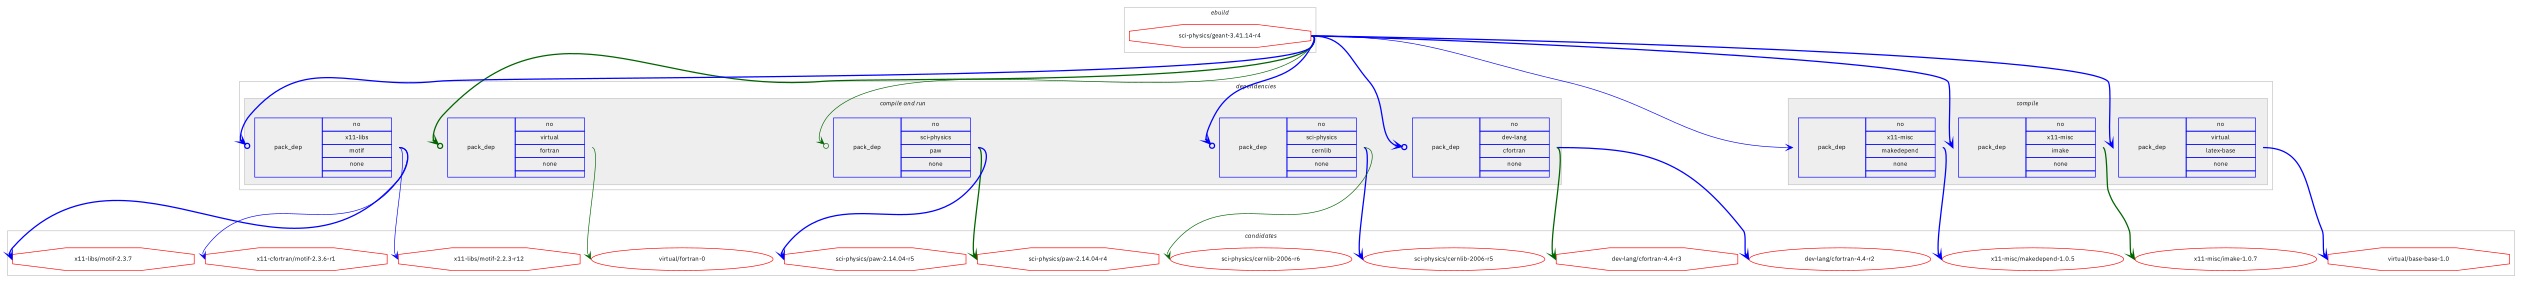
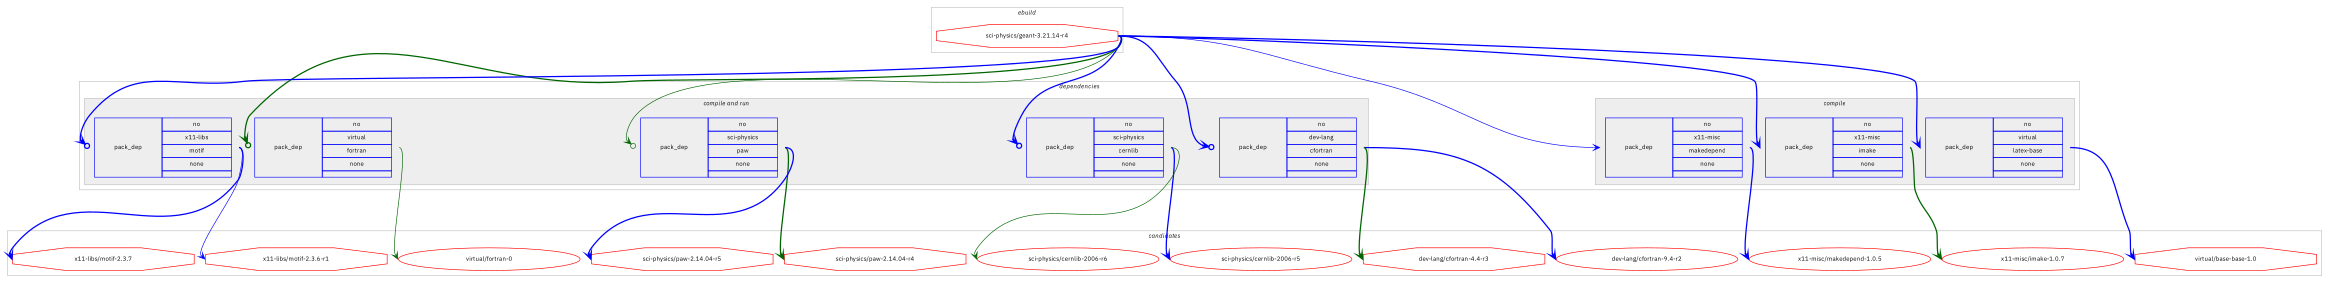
(1220, 36) -> (1027, 36)
(296, 259) -> (296, 259)
(489, 259) -> none
(1840, 259) -> (1647, 259)
